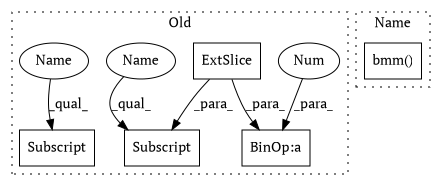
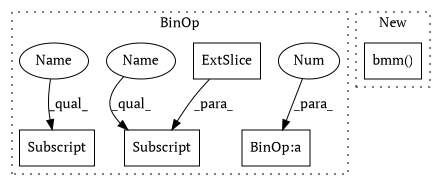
(180, 24) -> (180, 24)
(393, 24) -> (393, 24)
(241, 101) -> none
